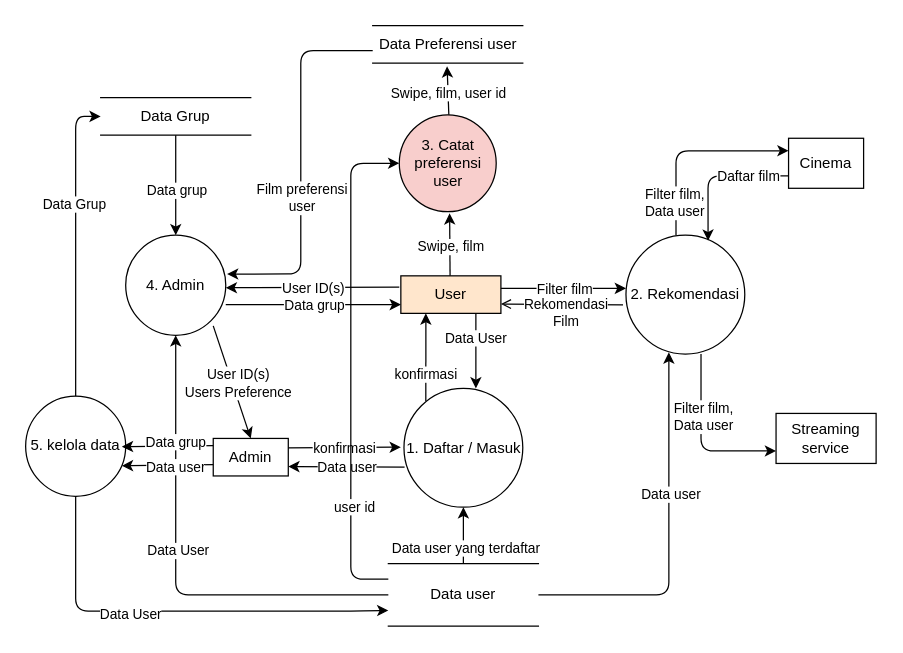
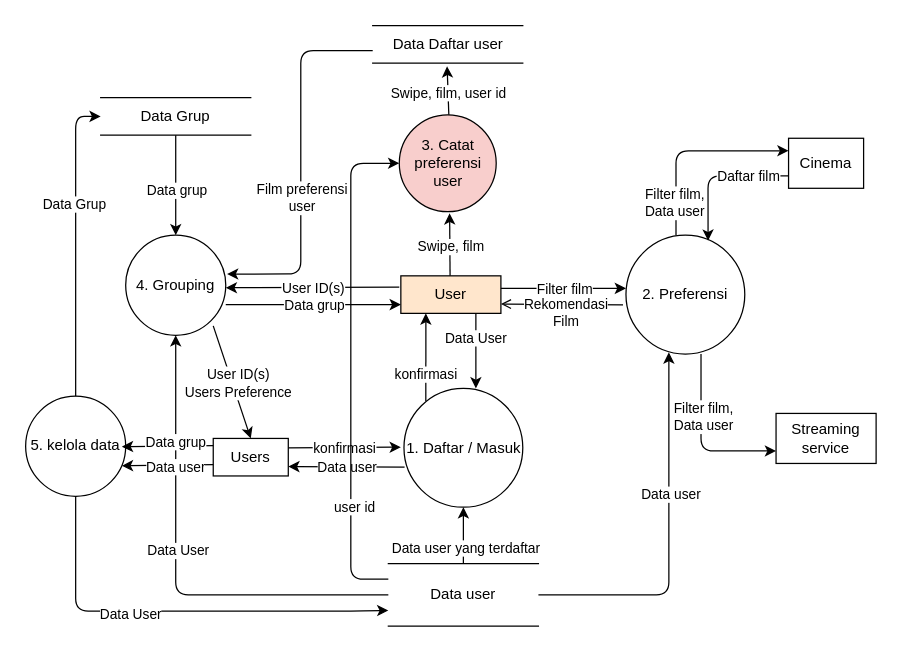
(448, 44) -> (448, 44)
(176, 286) -> (176, 286)
(685, 294) -> (685, 294)
(251, 457) -> (251, 457)
